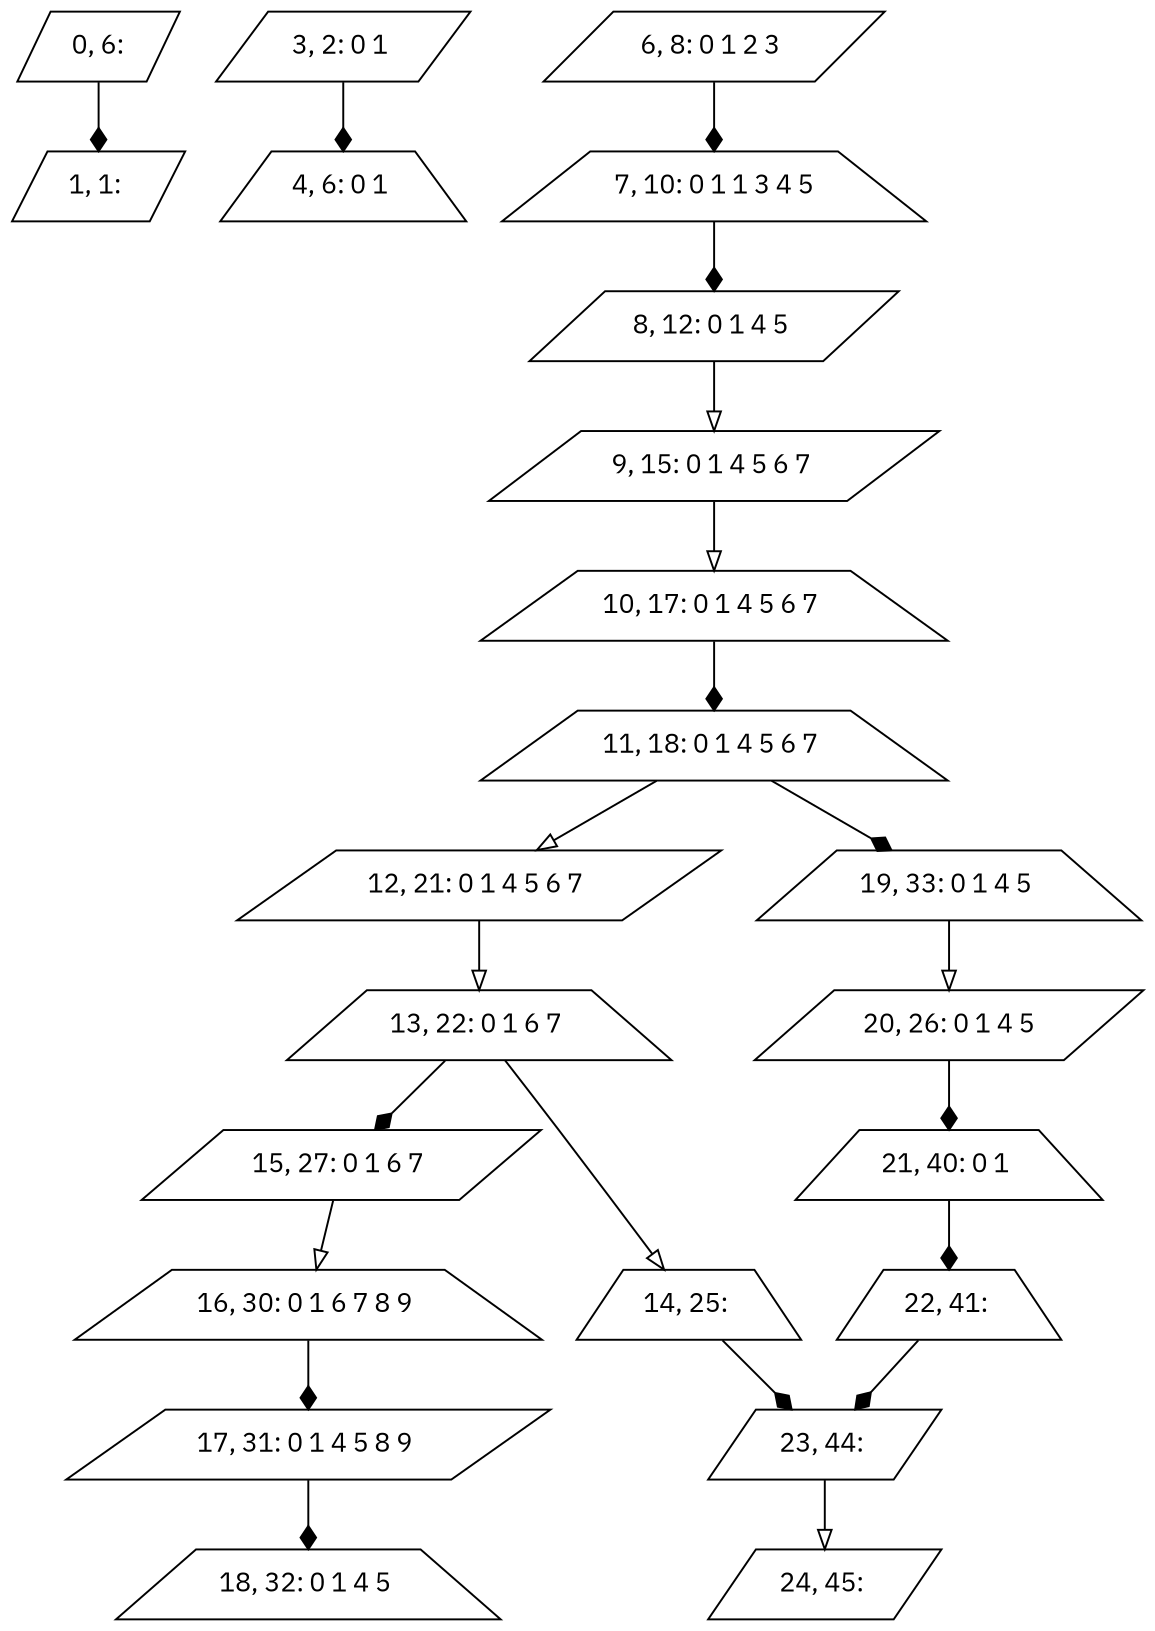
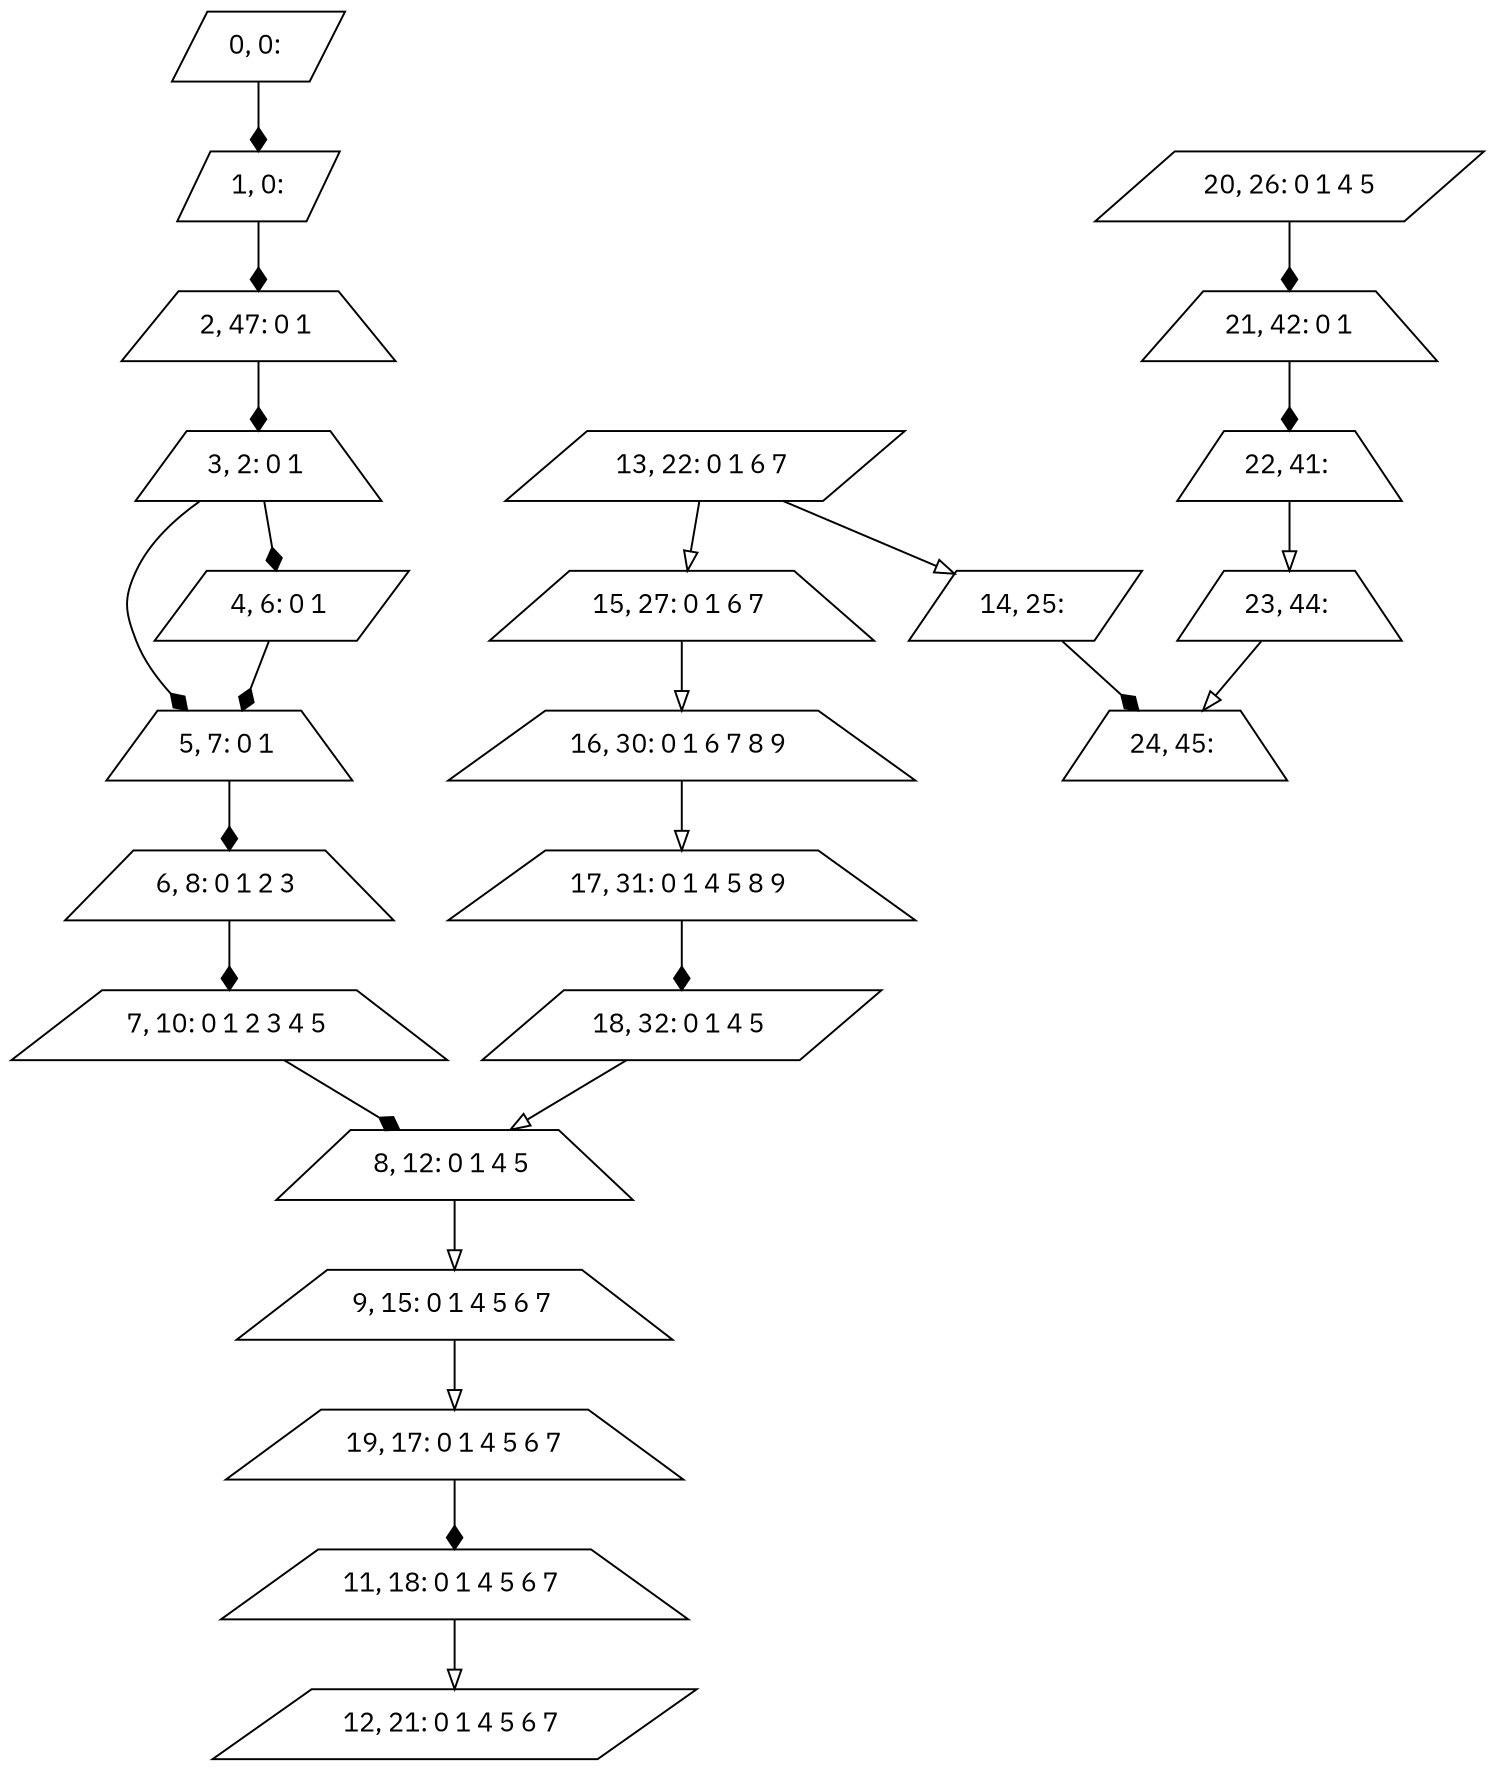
(99, 47) -> (259, 47)
(343, 47) -> (259, 466)
(714, 47) -> (229, 885)
(99, 186) -> (259, 186)
(343, 186) -> (282, 606)
(714, 186) -> (229, 1025)
none -> (259, 326)
(714, 326) -> (455, 1165)
(714, 466) -> (455, 1305)
(714, 606) -> (455, 1445)
none -> (229, 746)
(949, 885) -> none
(479, 946) -> none
(479, 1025) -> (705, 466)
(419, 1087) -> (695, 526)
none -> (577, 1090)
(341, 1165) -> (682, 606)
(949, 1165) -> (1290, 326)
(689, 1305) -> (1025, 606)
(308, 1363) -> (682, 806)
(895, 1366) -> (1290, 526)
(749, 1367) -> (1092, 668)
(308, 1445) -> (682, 885)
(825, 1445) -> (1290, 606)
(308, 1584) -> (682, 1025)
(825, 1584) -> (1175, 746)
